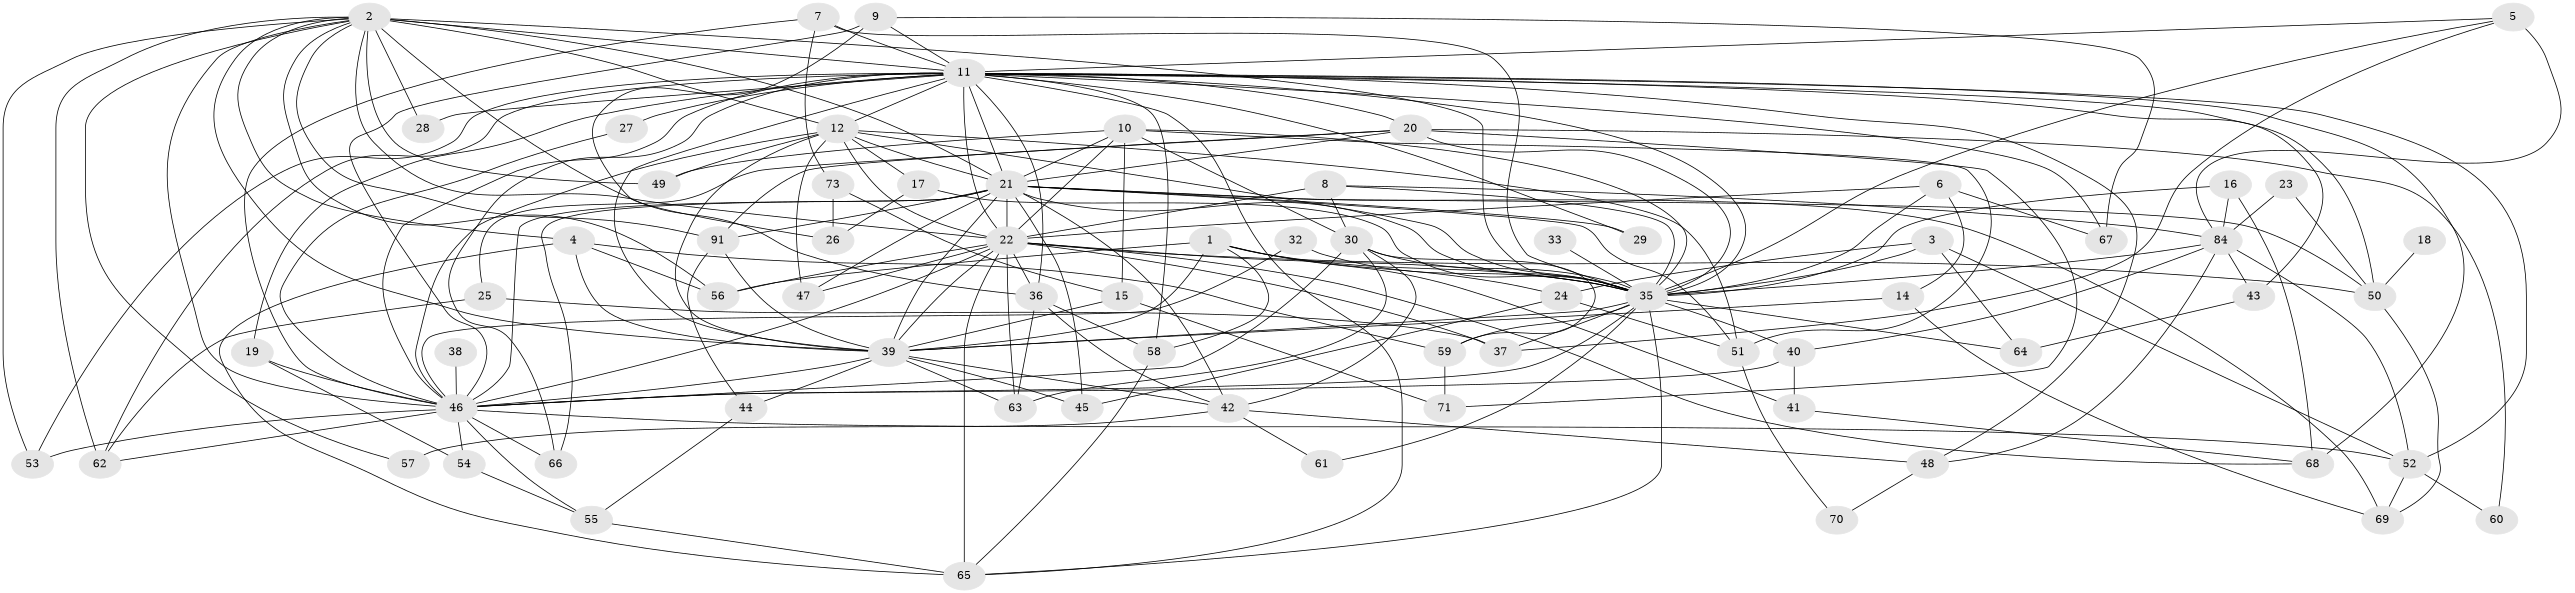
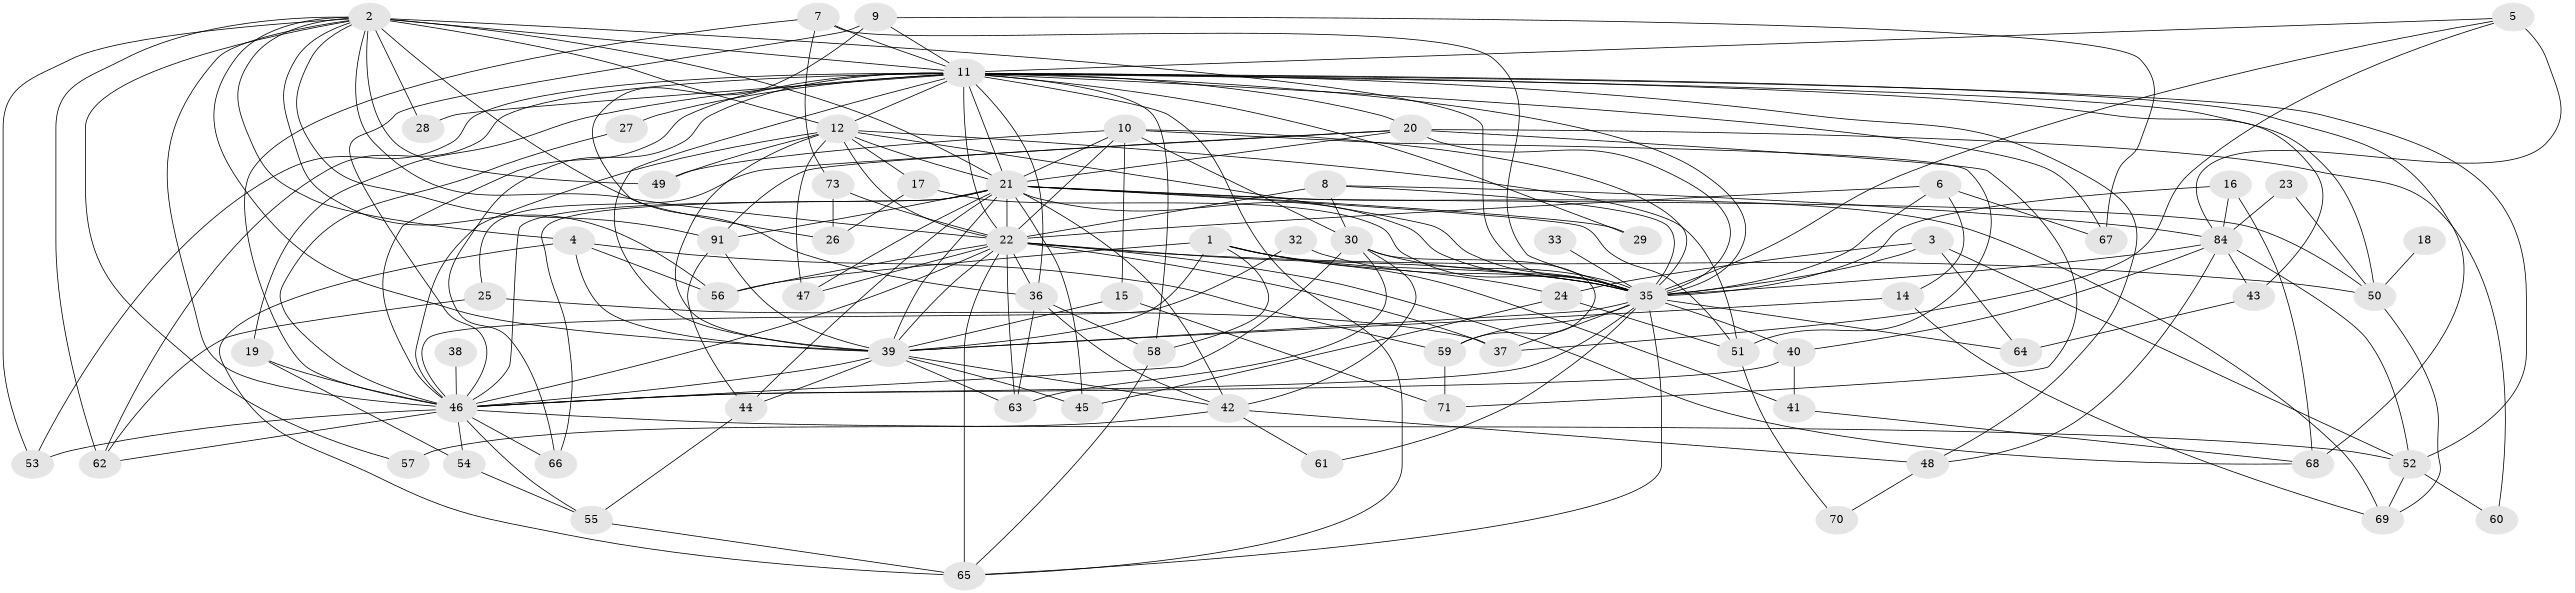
(947, 242) -> (918, 216)
none -> (870, 290)
